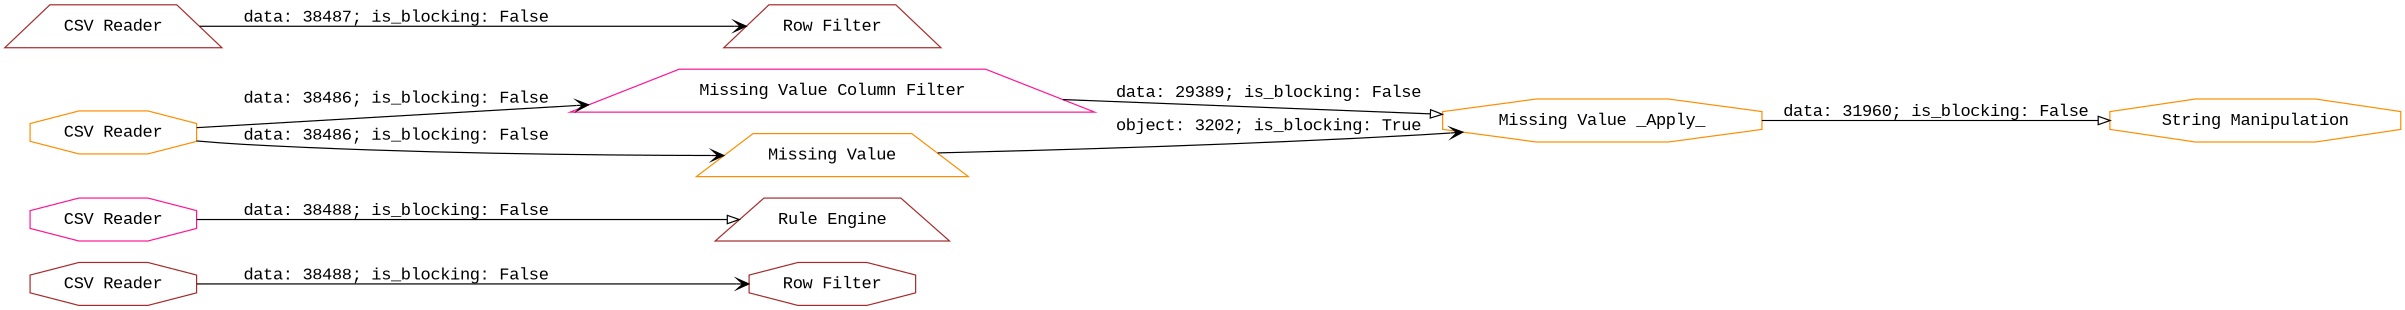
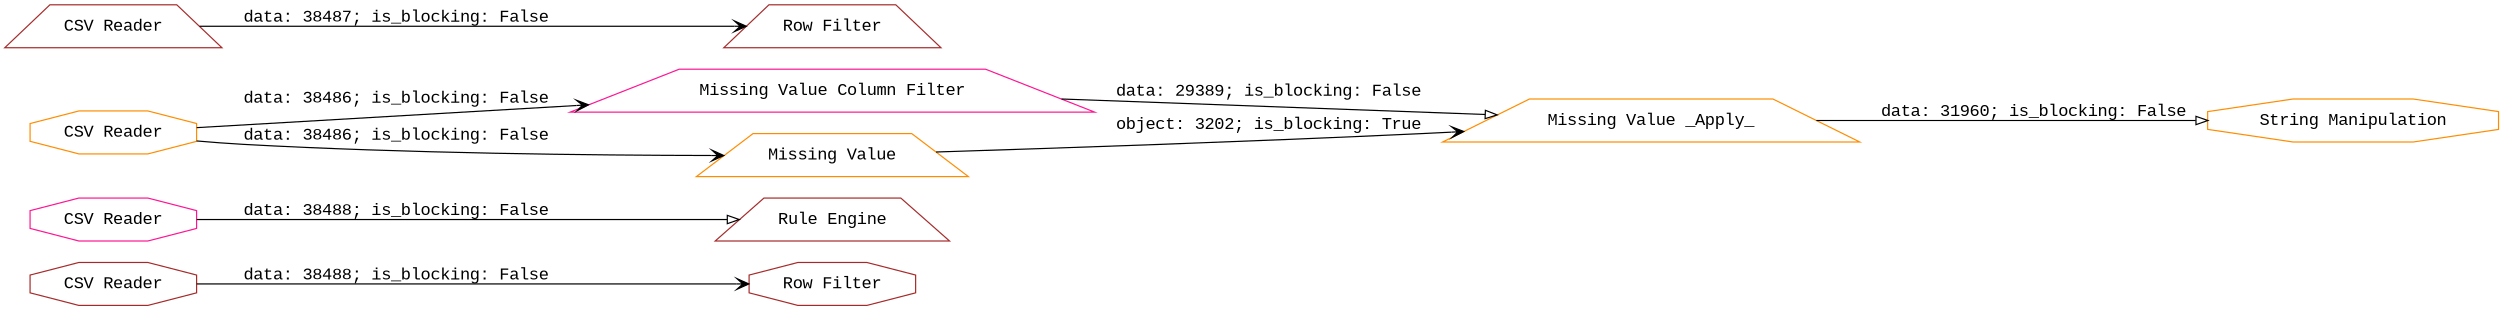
(1602, 120) -> (1651, 120)
